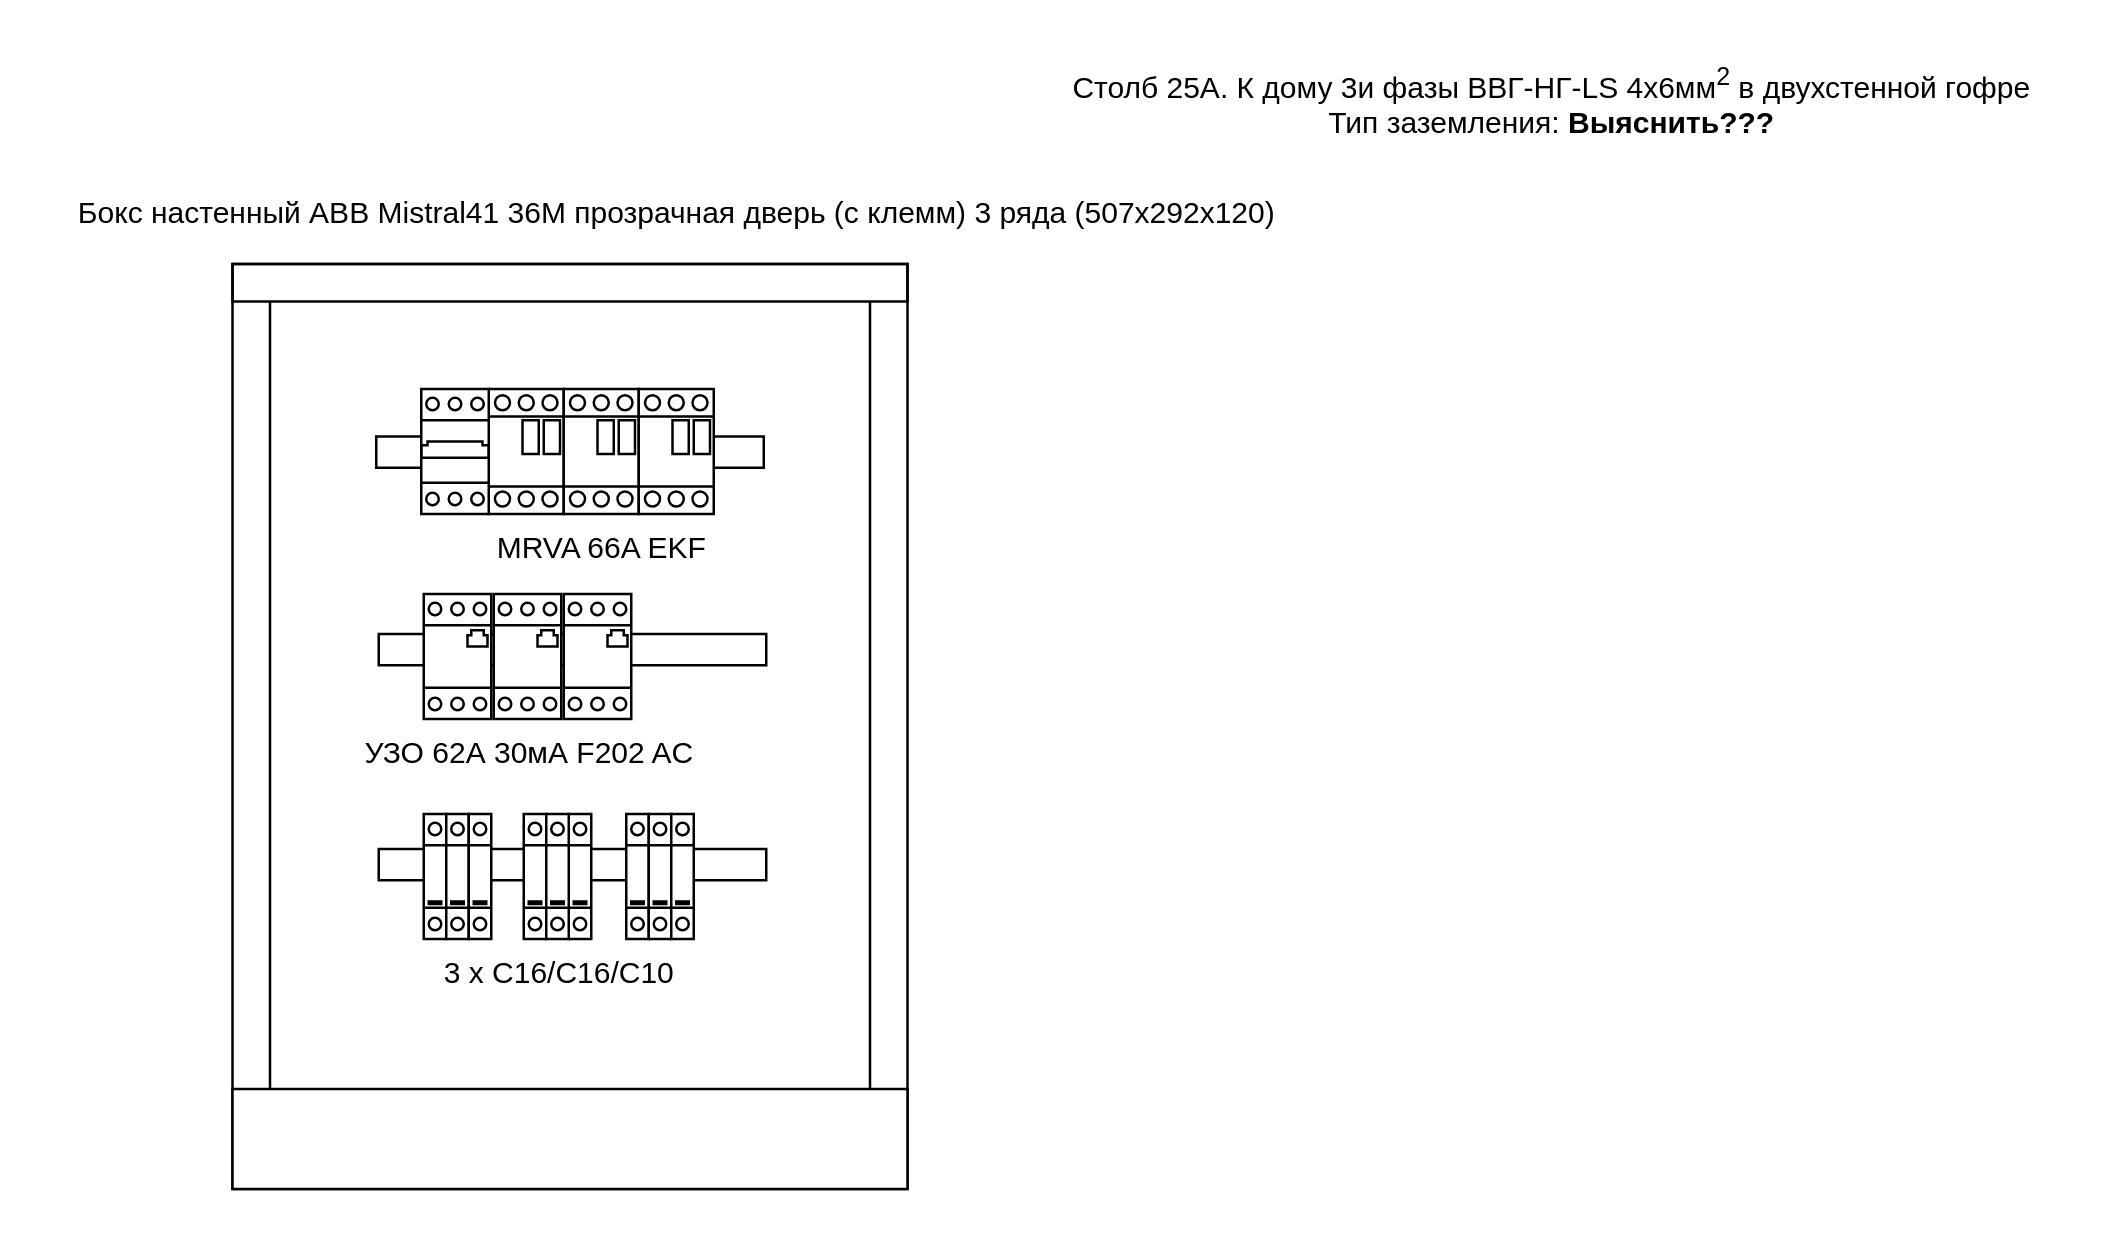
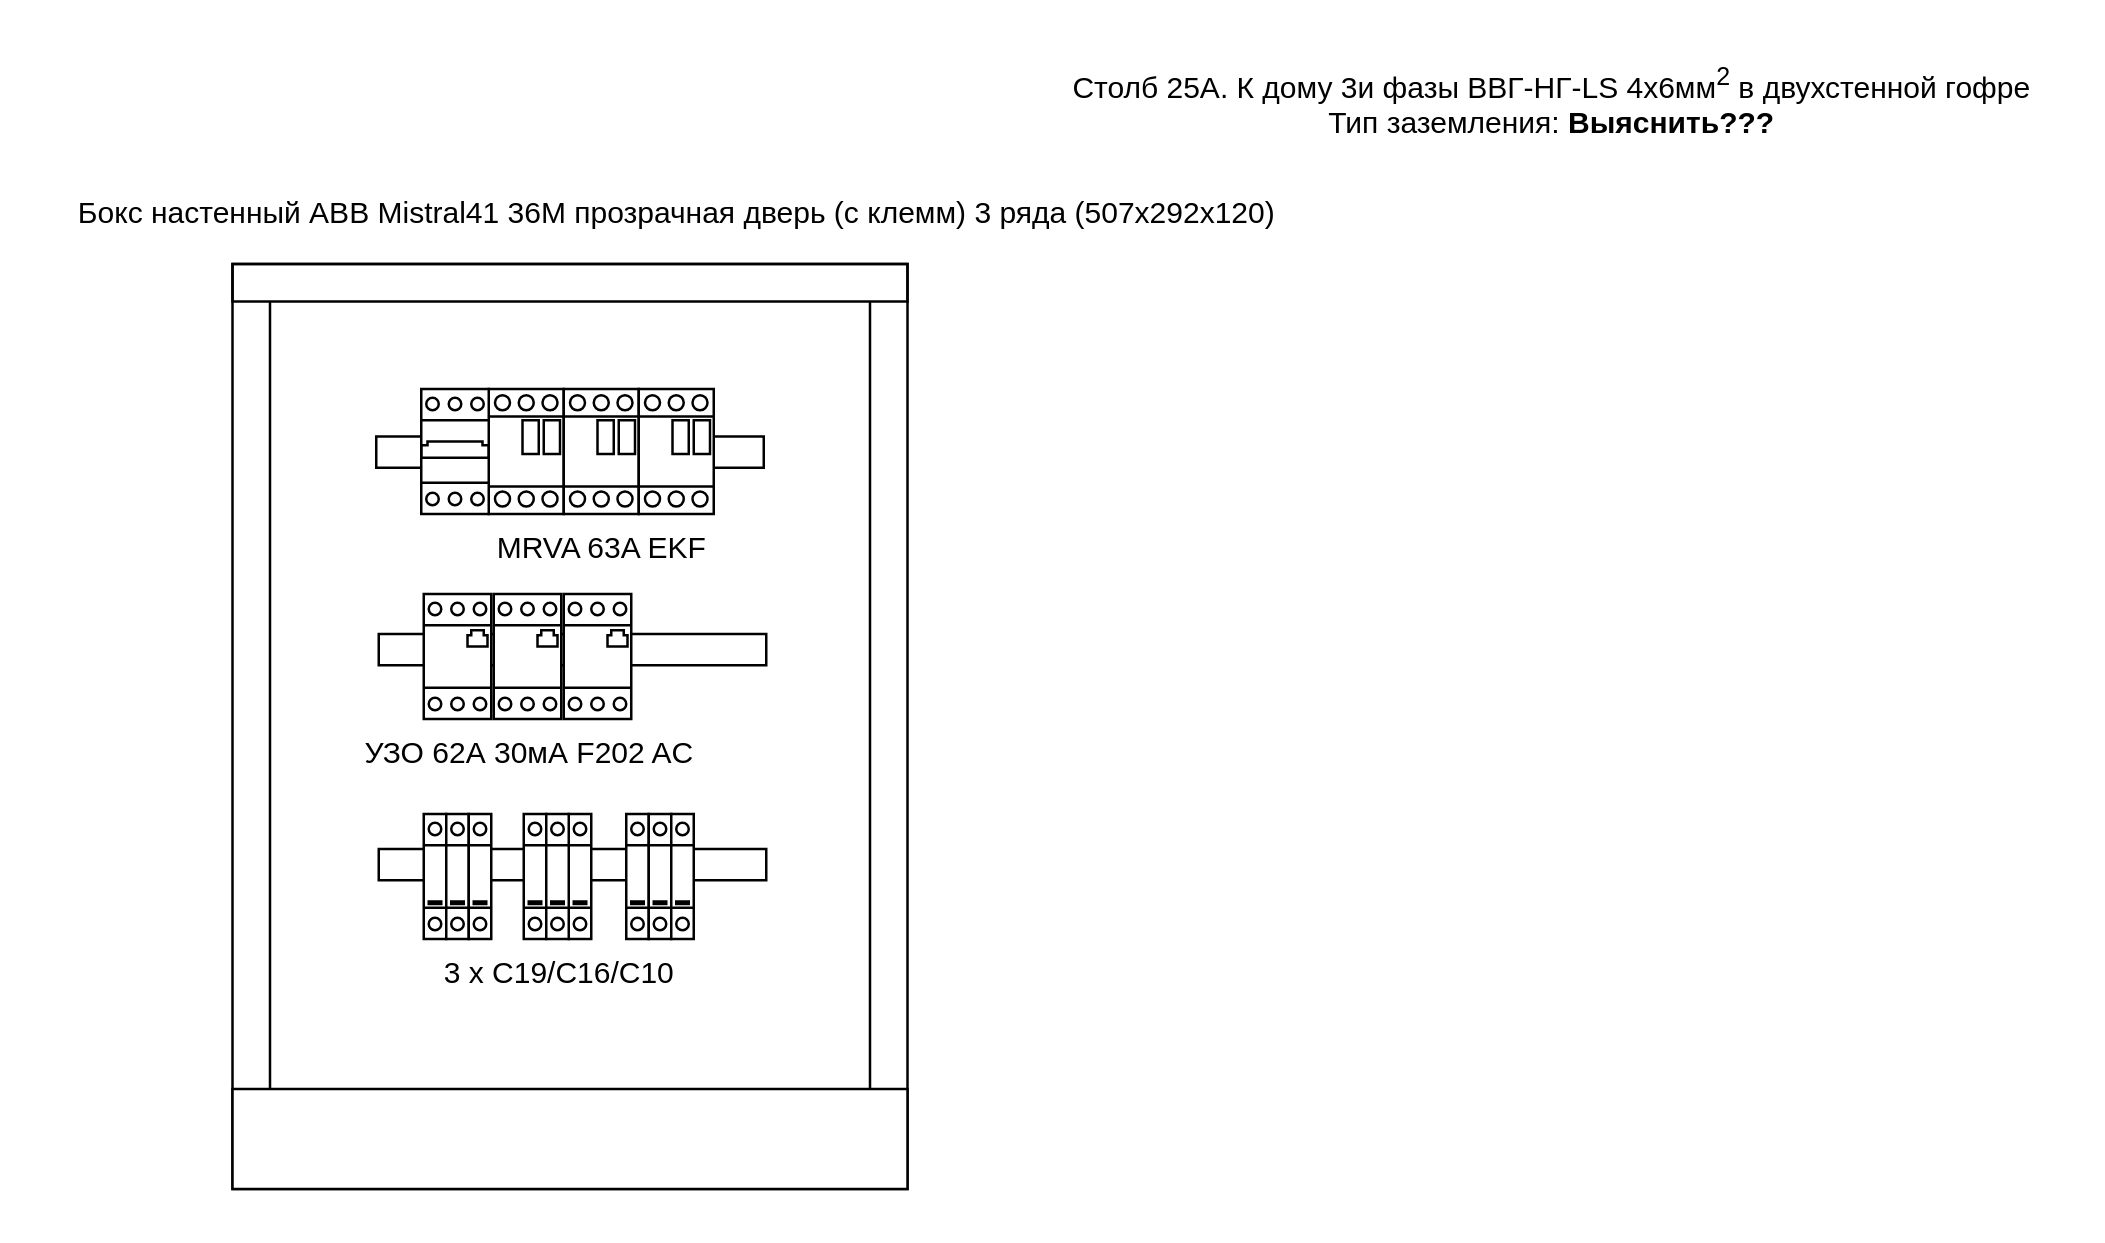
(603, 549) -> (603, 549)
(560, 974) -> (560, 974)
